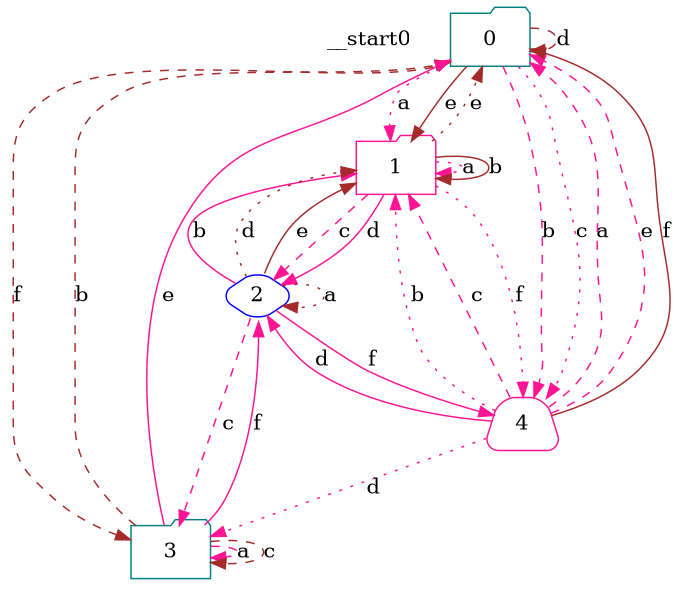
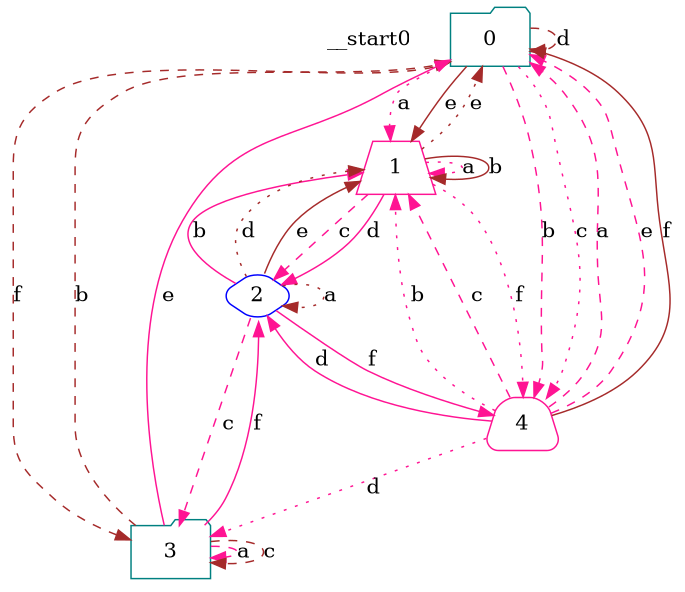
(396, 168) -> (396, 168)
